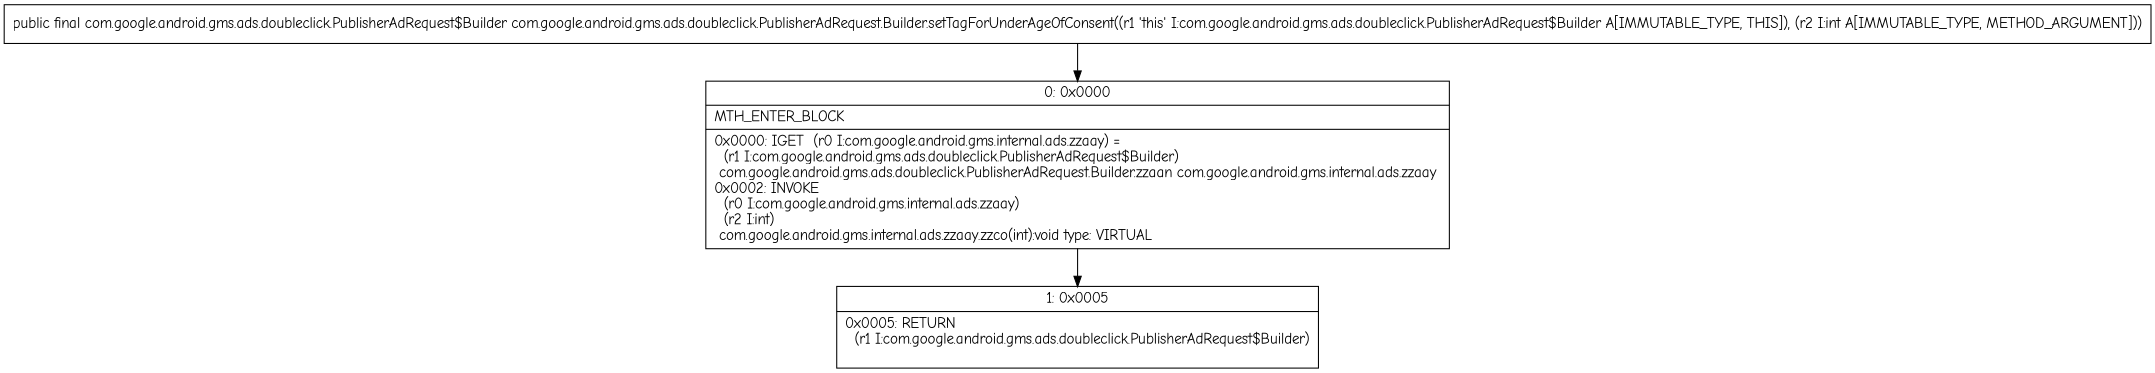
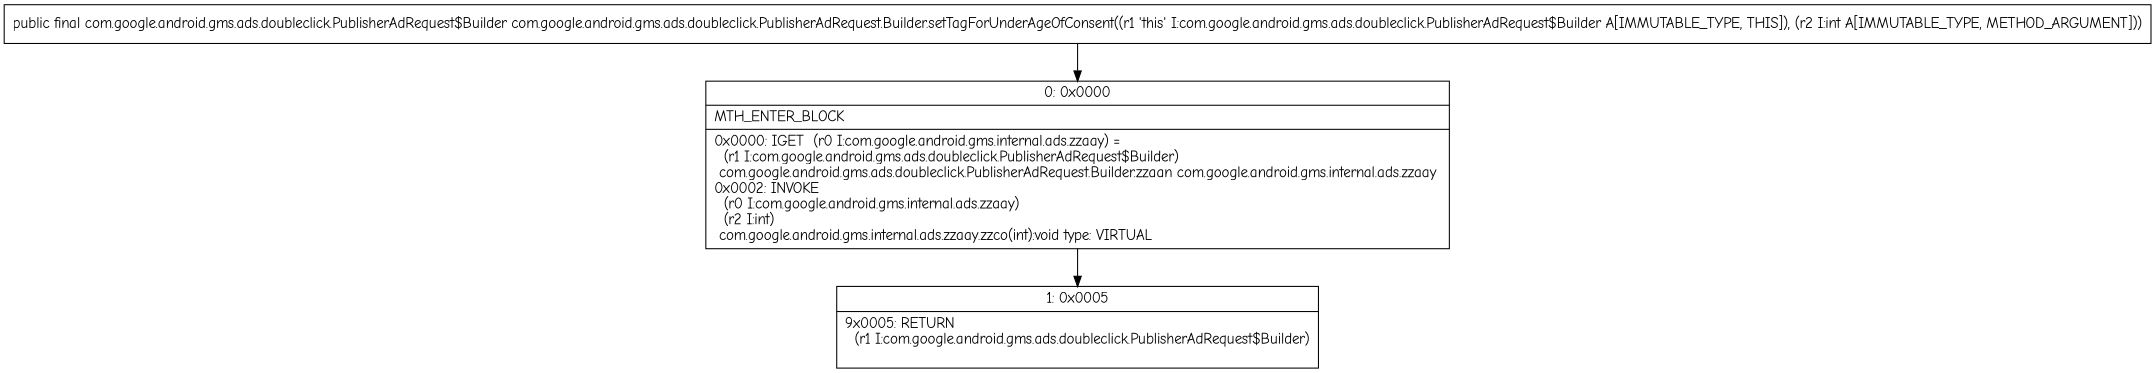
(905, 324) -> (905, 324)
